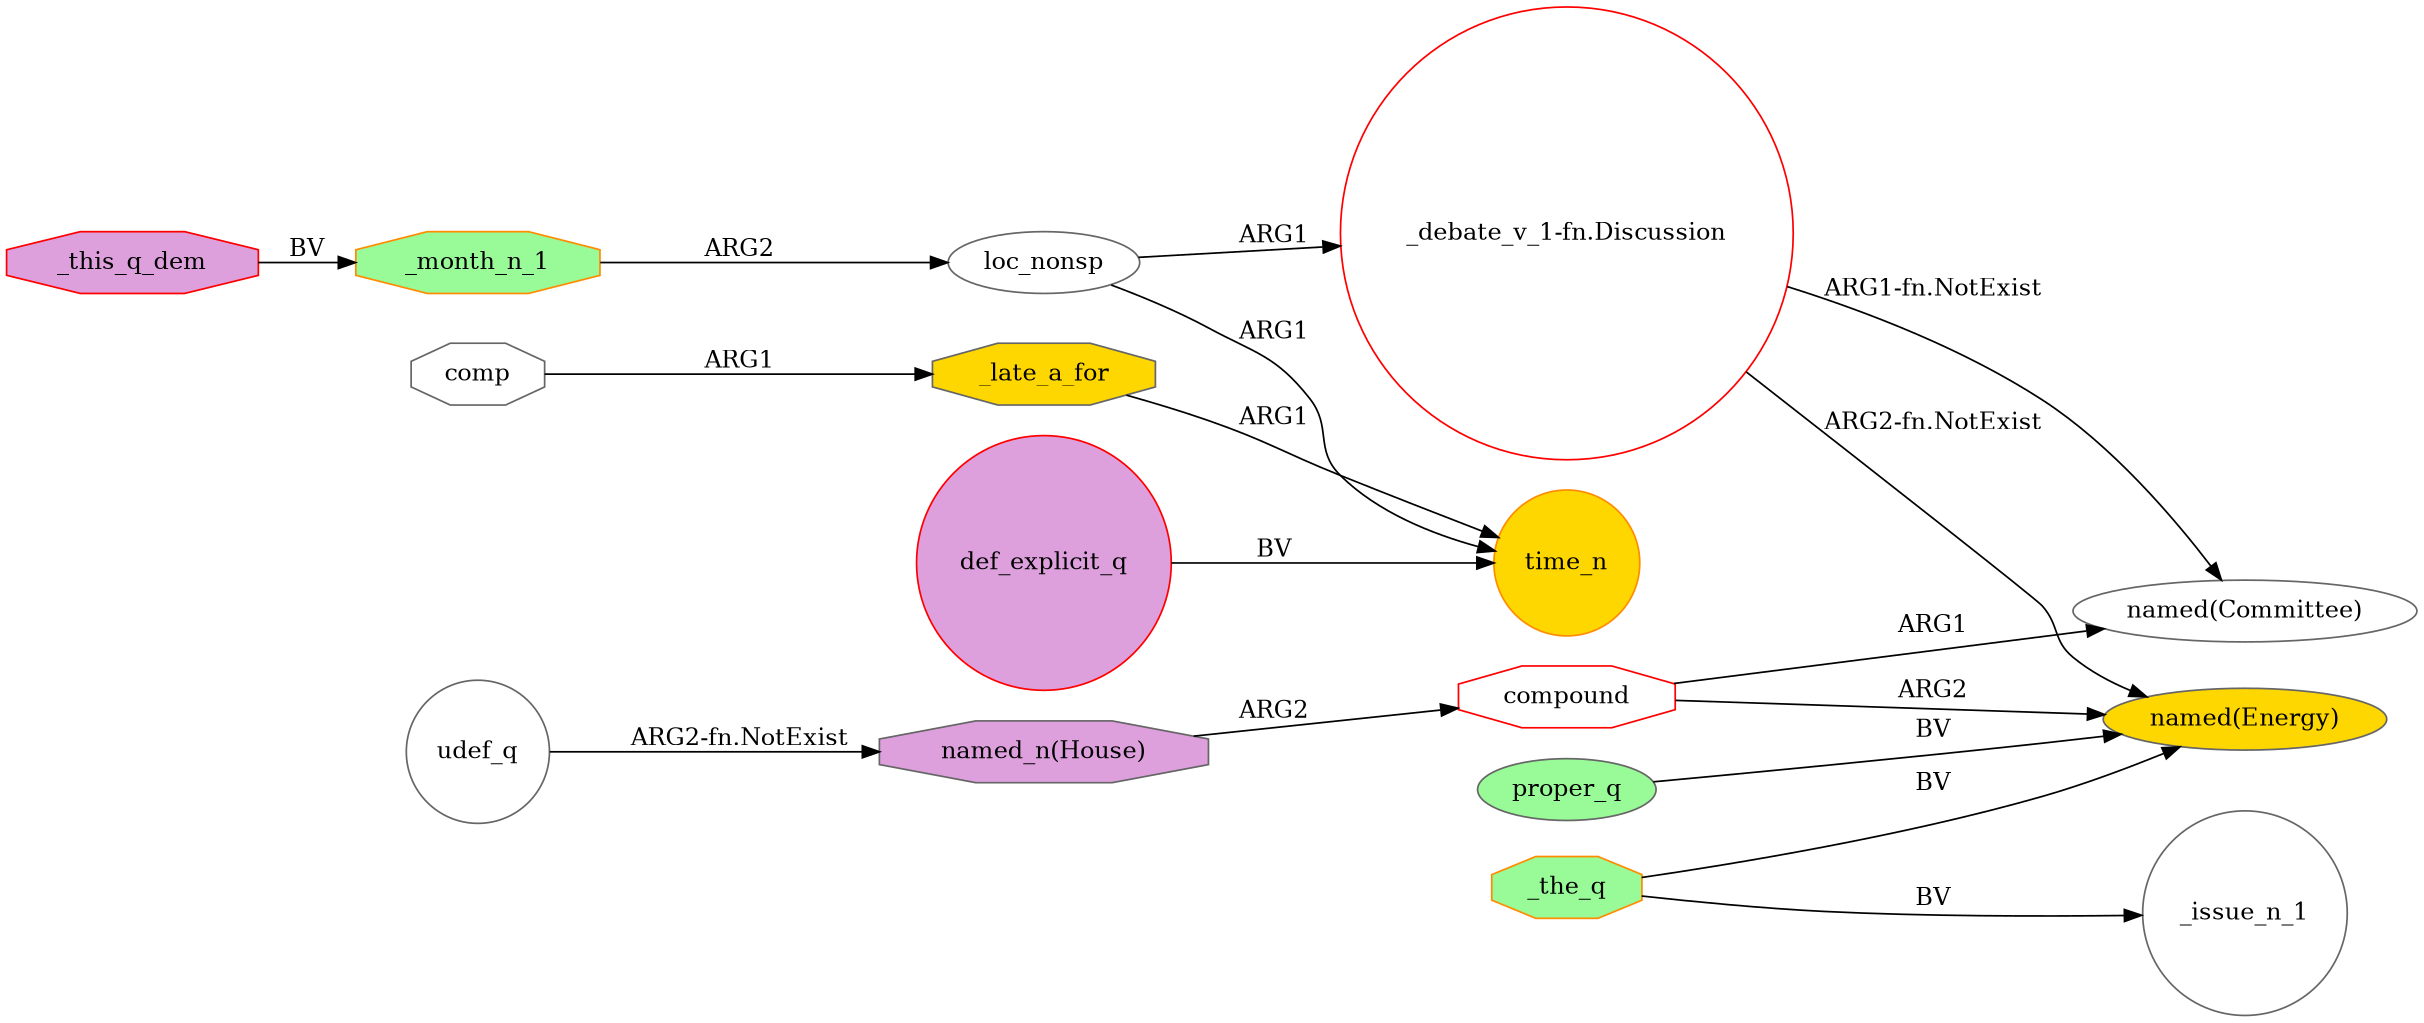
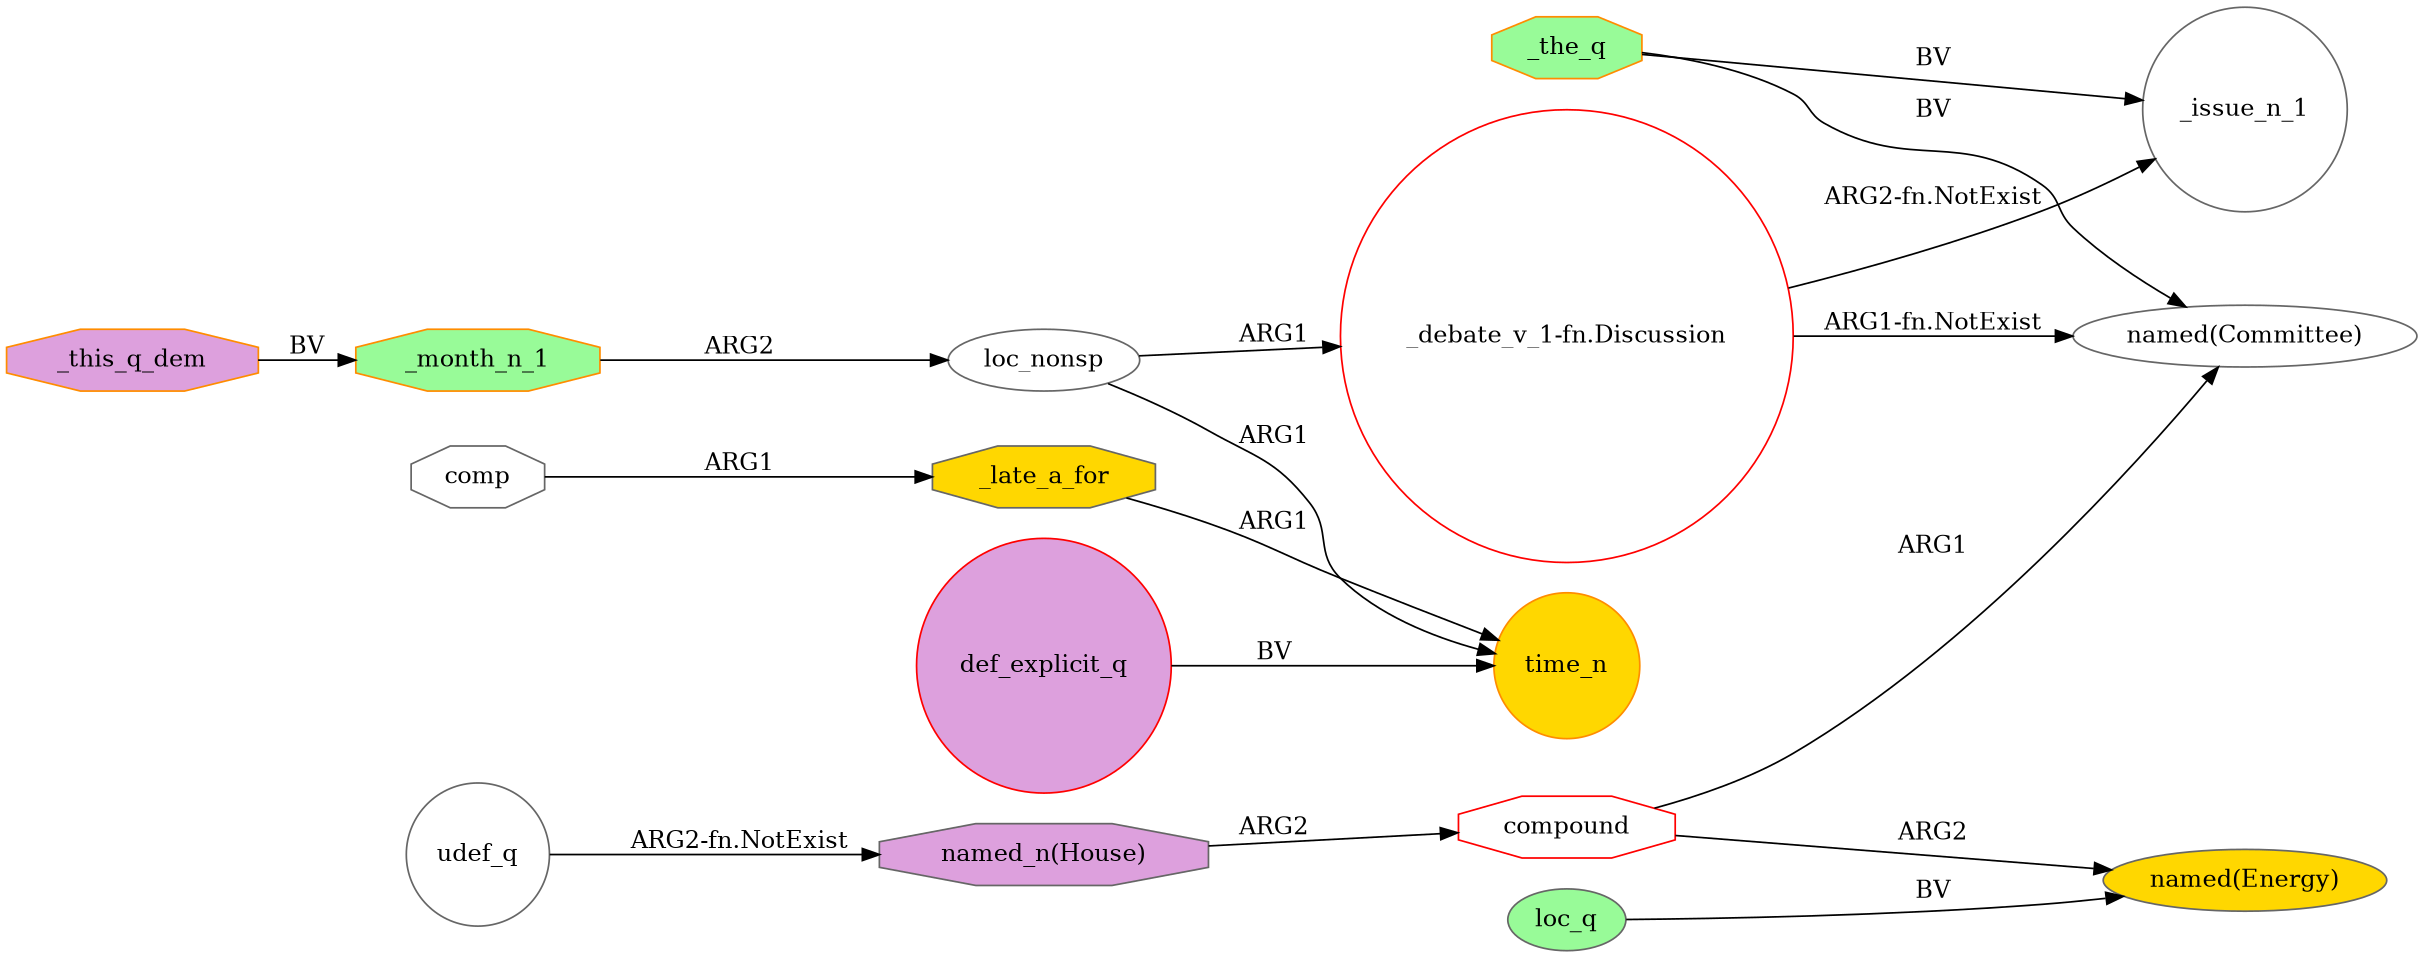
(132, 263) -> (132, 360)
(1945, 528) -> (1967, 237)
(1567, 790) -> (1567, 920)
(1906, 830) -> (1921, 150)
